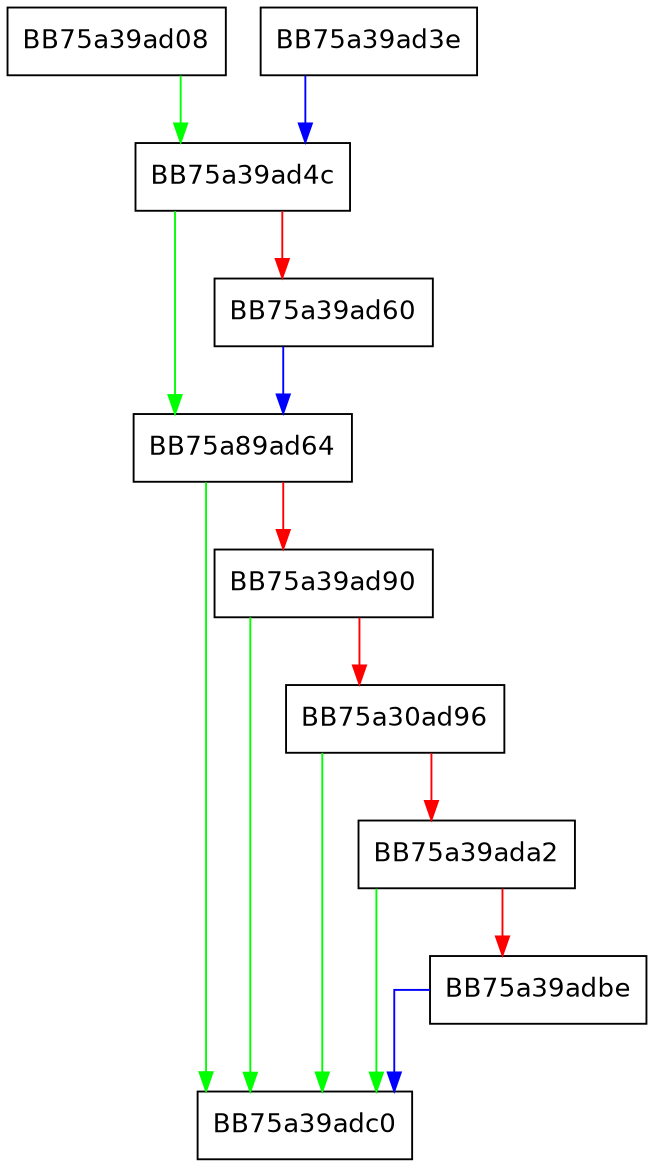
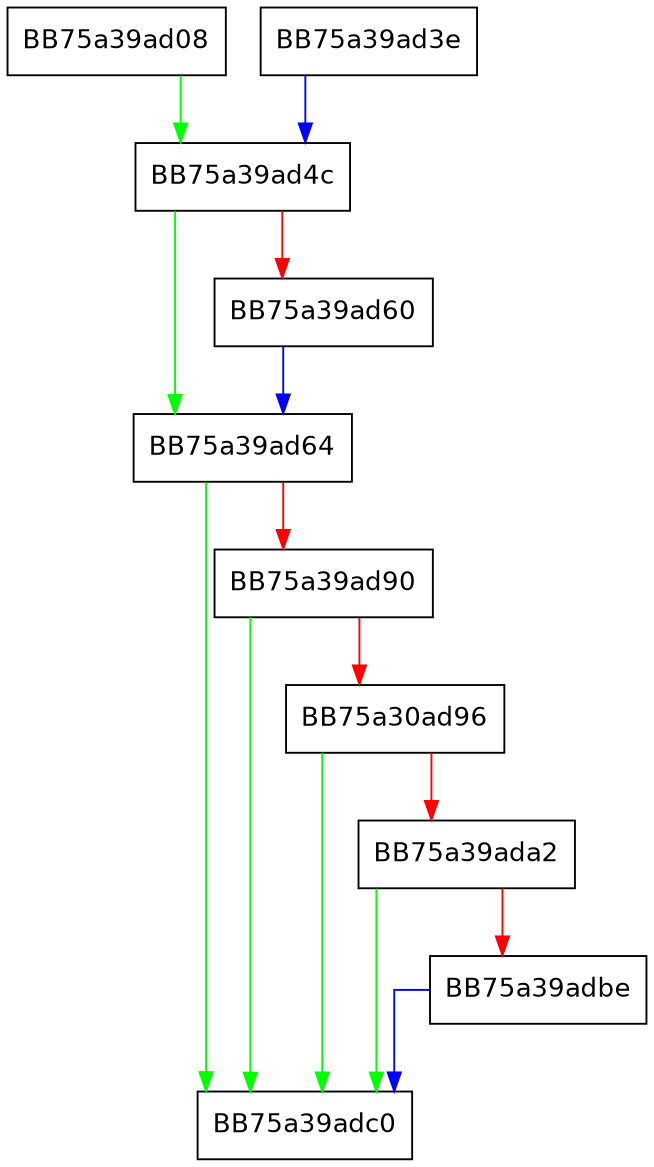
(243, 448) -> (243, 448)
